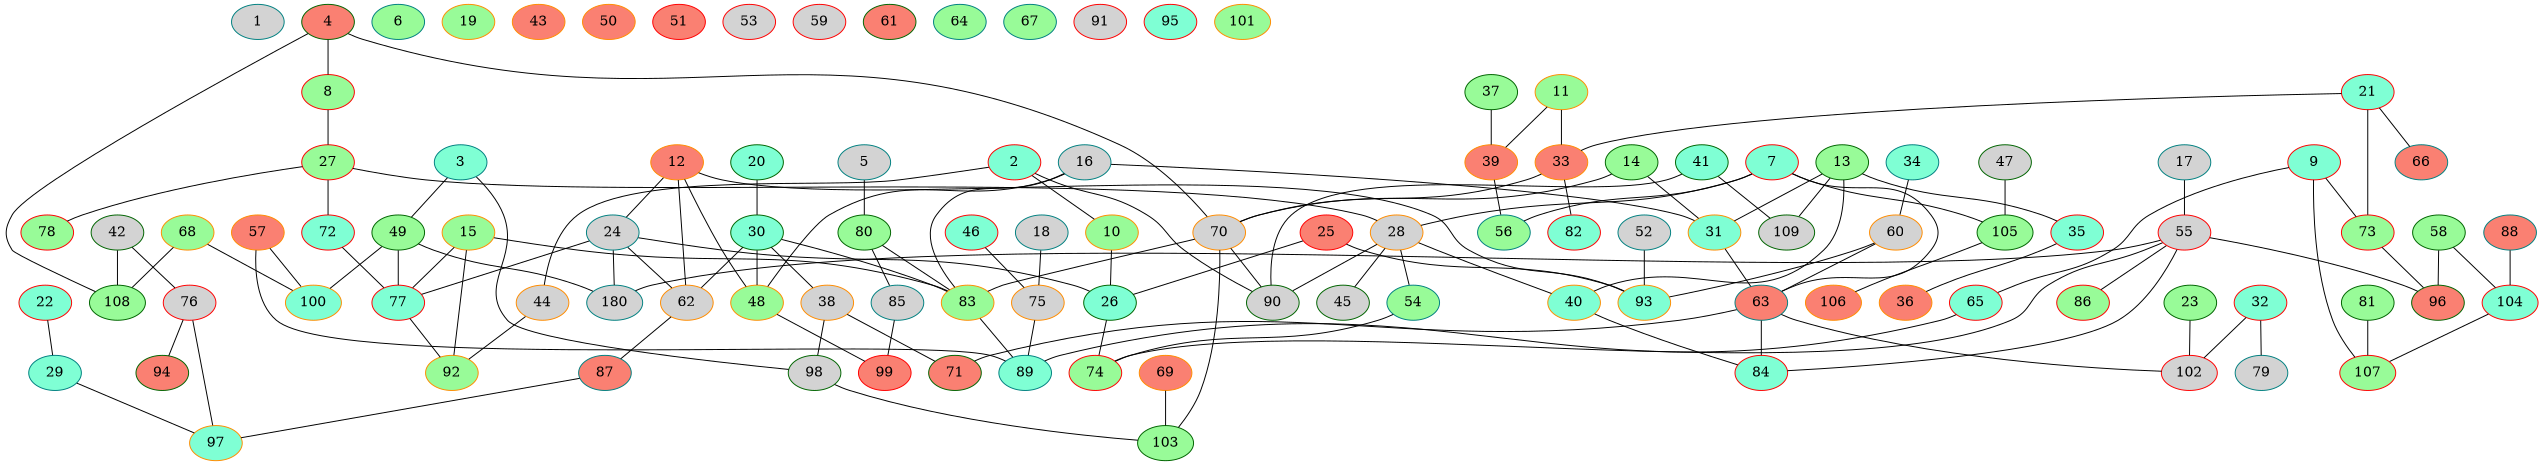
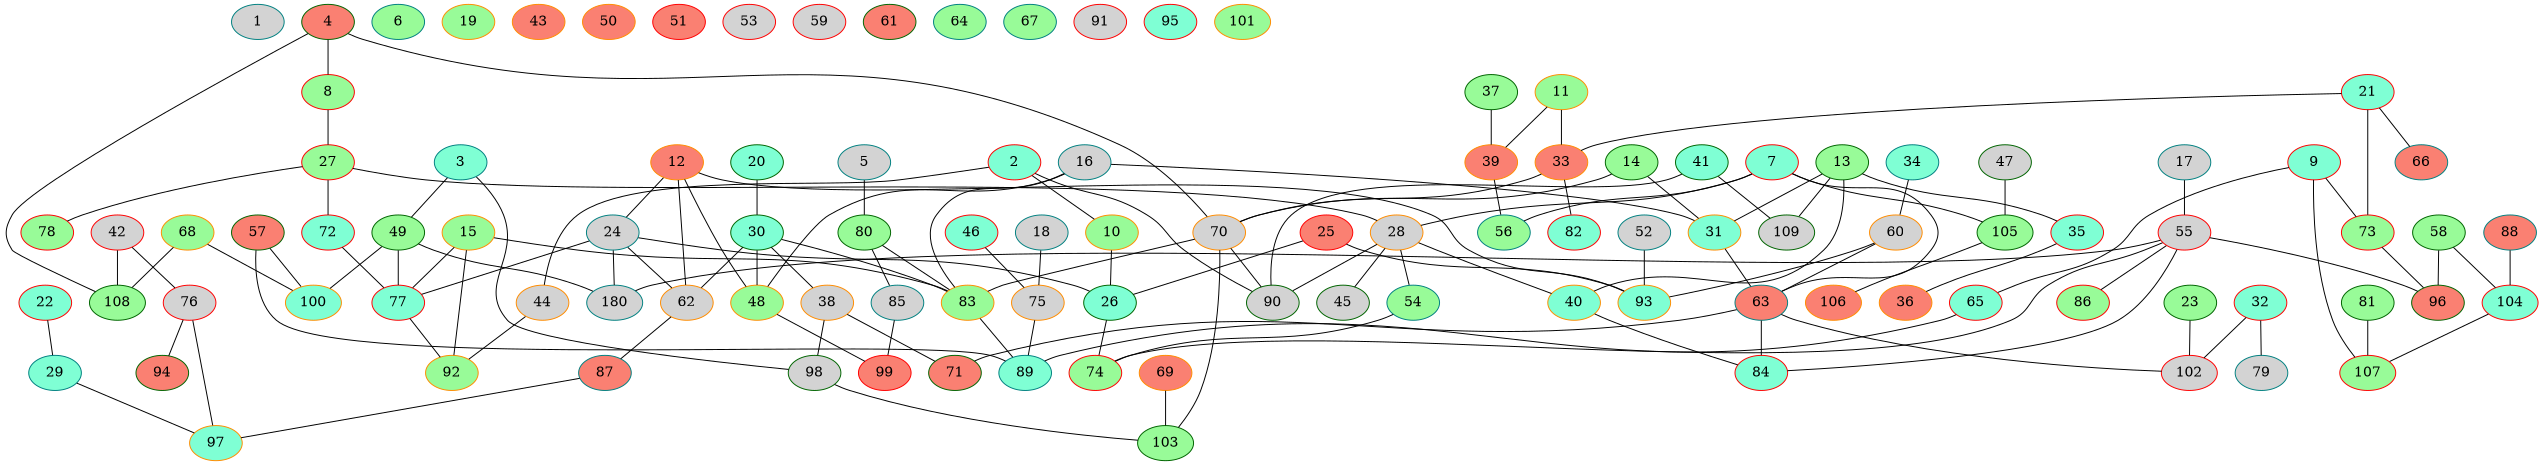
(117, 233) -> (117, 233)
(258, 233) -> (258, 233)
